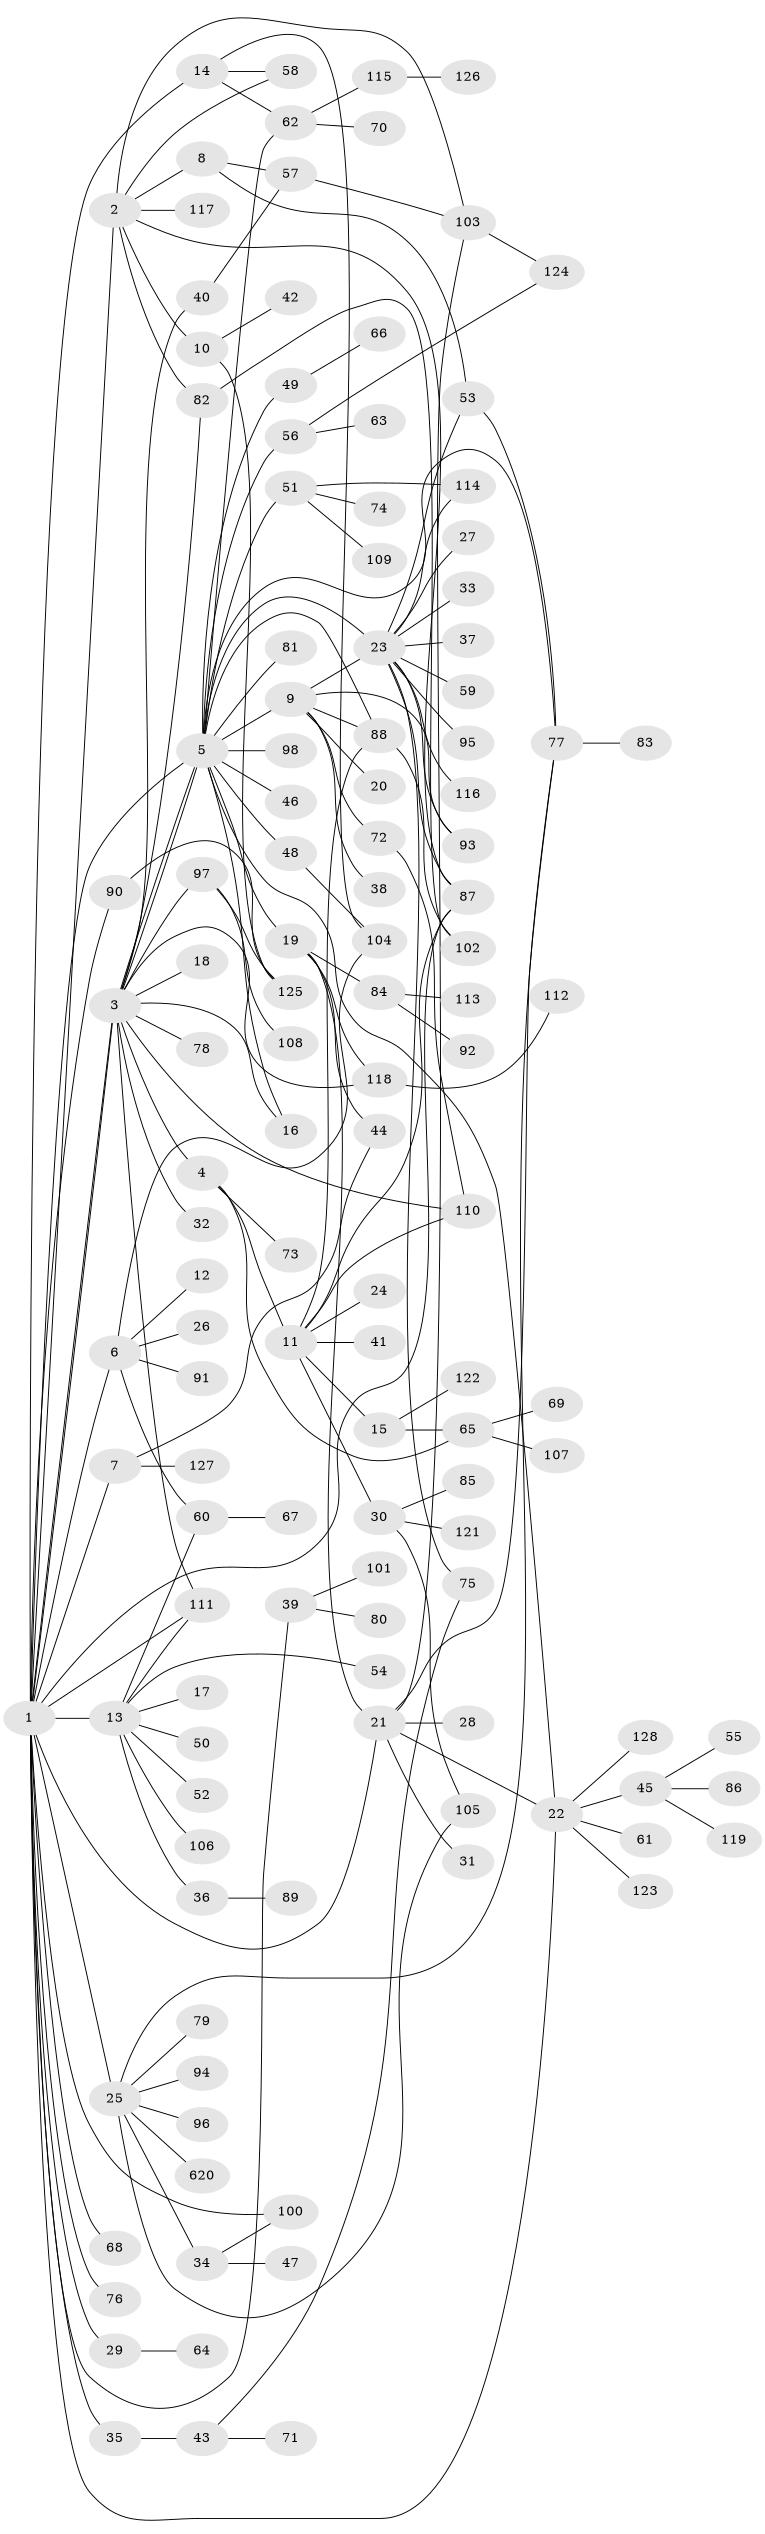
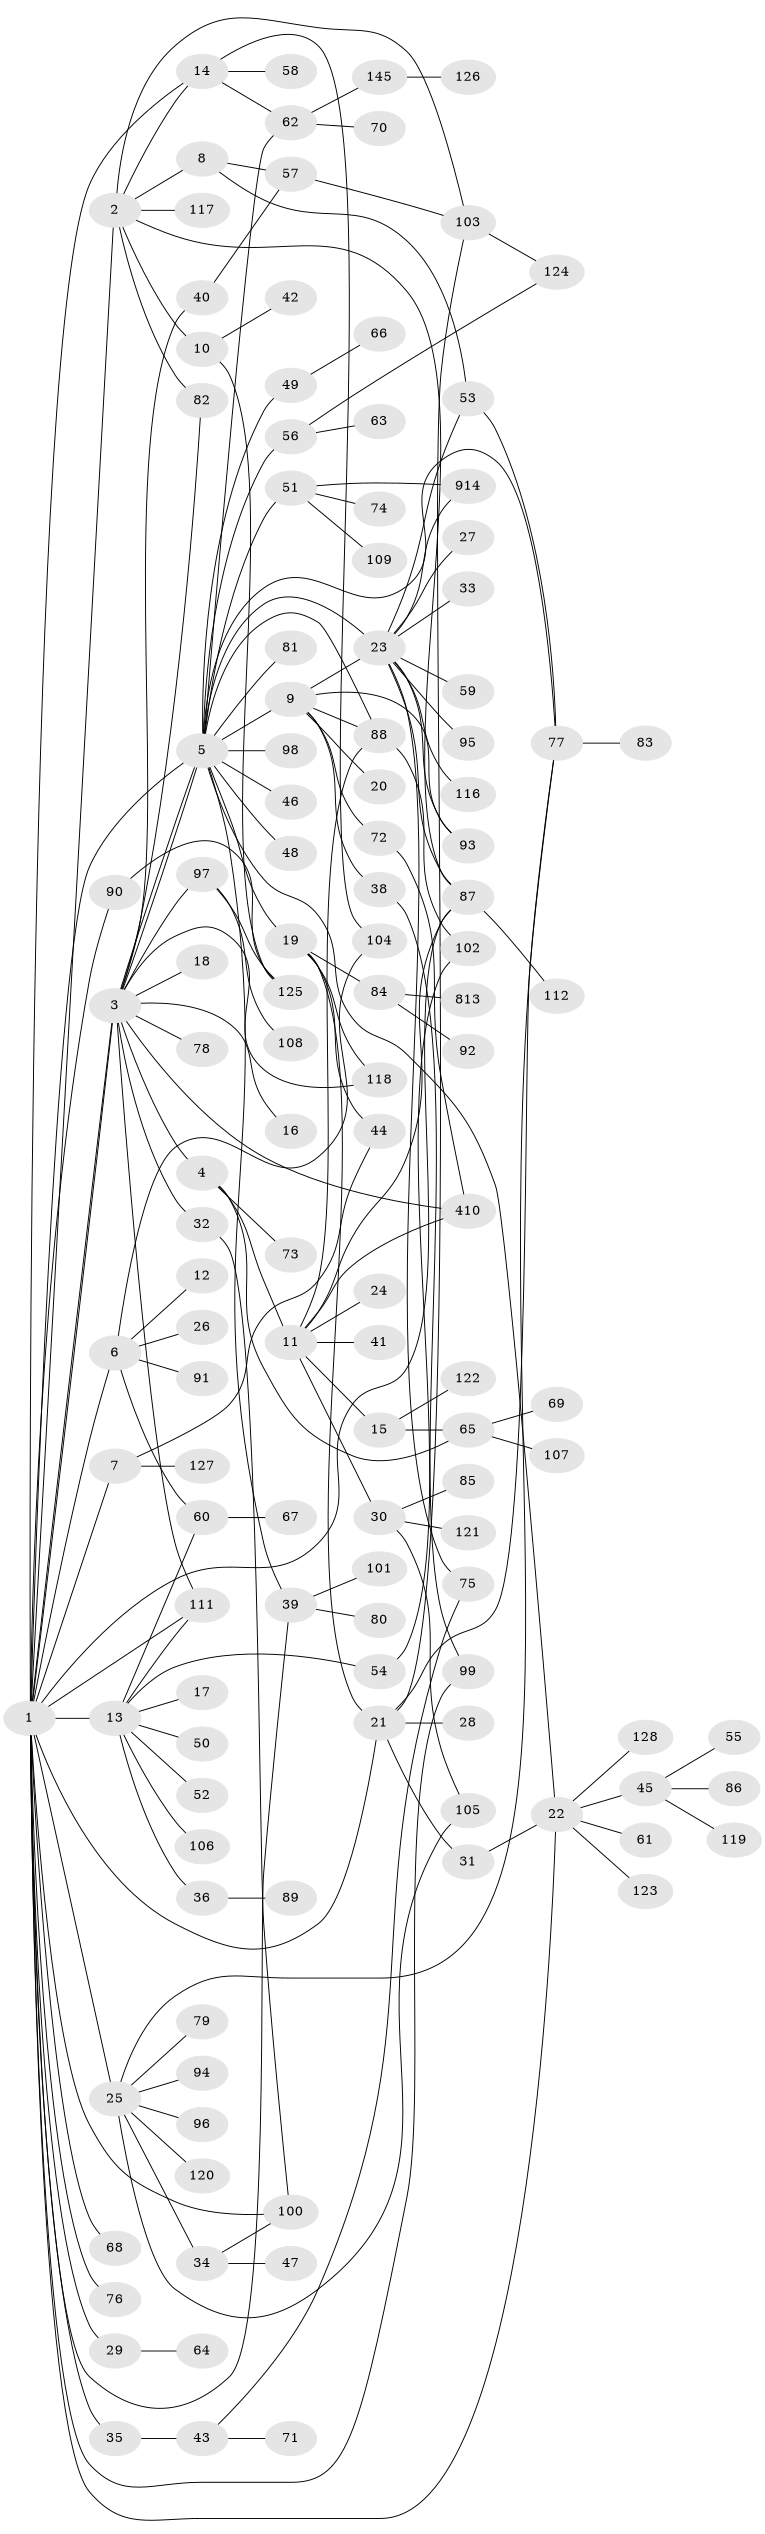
(380, 77) -> (380, 77)
(186, 124) -> (153, 138)
(468, 486) -> (468, 486)
(432, 516) -> (426, 1346)
(468, 640) -> none
(336, 899) -> none
(239, 907) -> (240, 1179)
(468, 1000) -> (468, 1000)
(493, 1078) -> (515, 945)
(468, 1211) -> (468, 1211)
none -> (468, 1672)
none -> (259, 1714)
(468, 1769) -> (514, 1837)
(202, 2176) -> (202, 2176)
